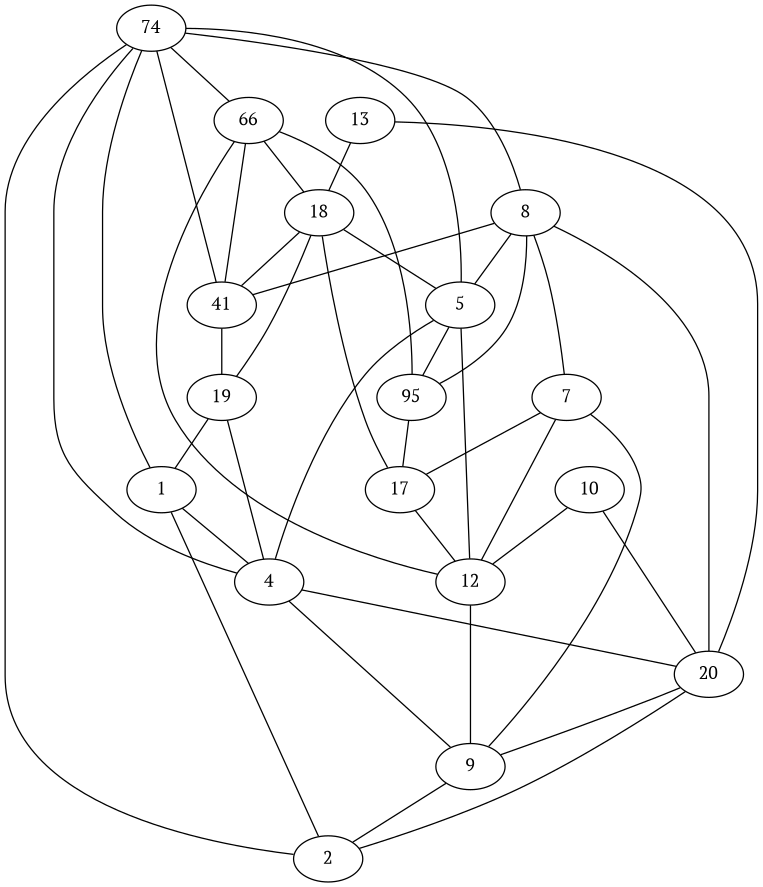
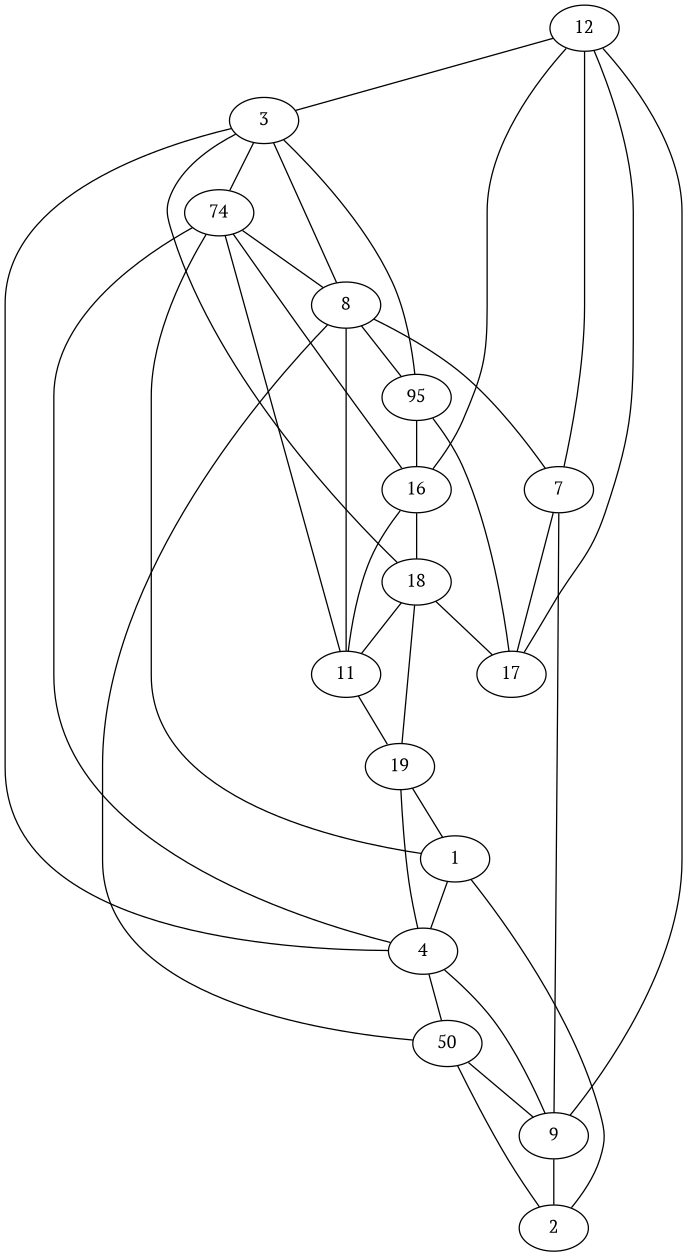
(249, 121) -> (417, 490)
(360, 121) -> none
(222, 305) -> (346, 674)
(460, 305) -> (264, 121)
(590, 490) -> none
(5, 520) -> none
(709, 674) -> (447, 1044)
